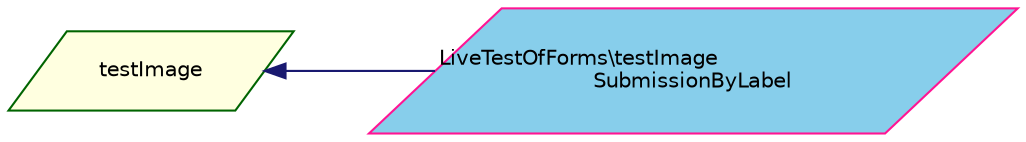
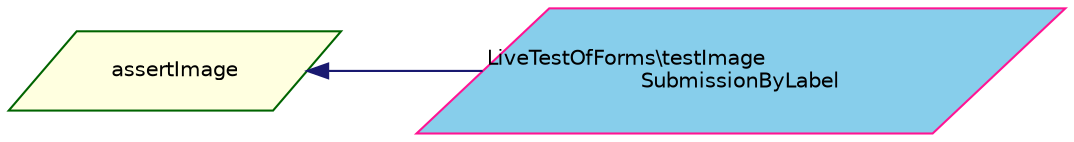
(151, 71) -> (175, 71)
